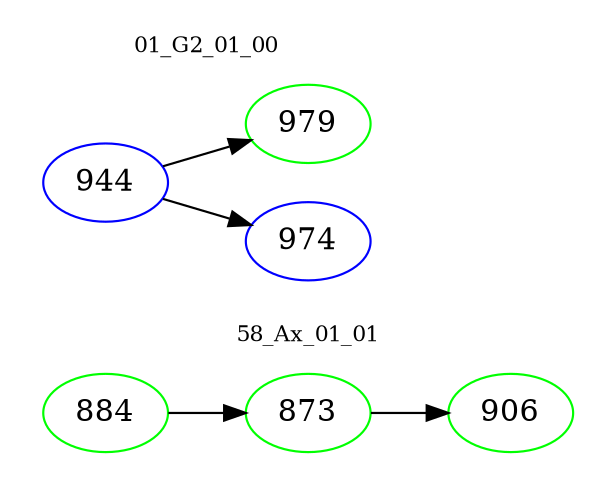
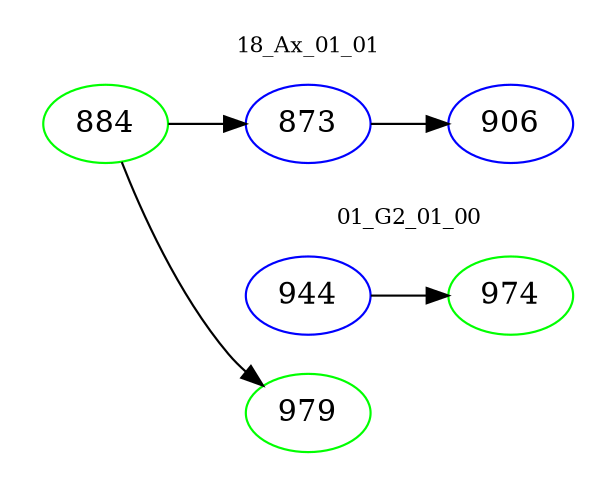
(196, 156) -> (174, 273)
(308, 241) -> (511, 296)
(308, 336) -> (308, 47)
(308, 413) -> (308, 124)
(511, 413) -> (511, 124)
